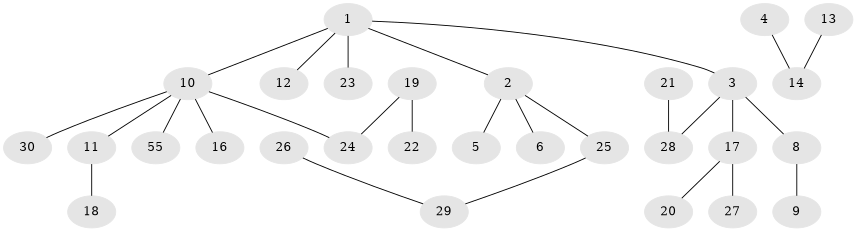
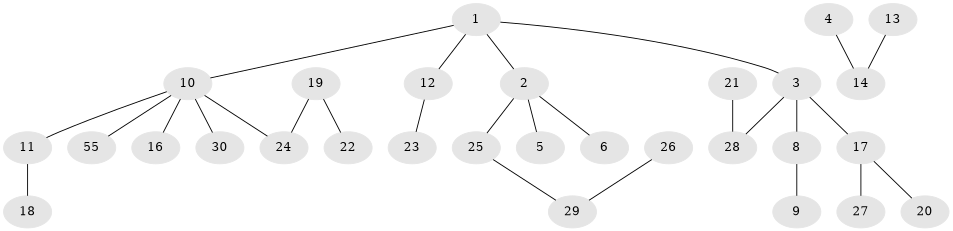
(348, 52) -> (420, 116)
